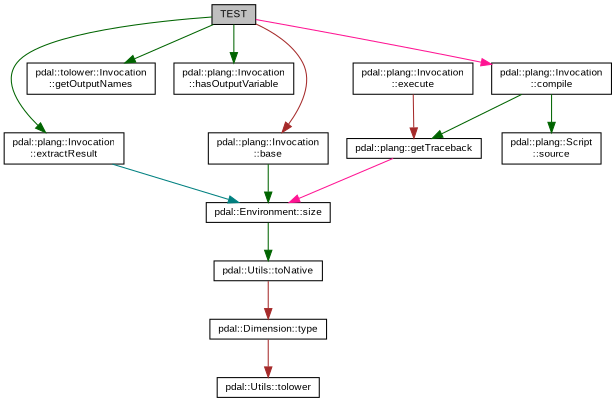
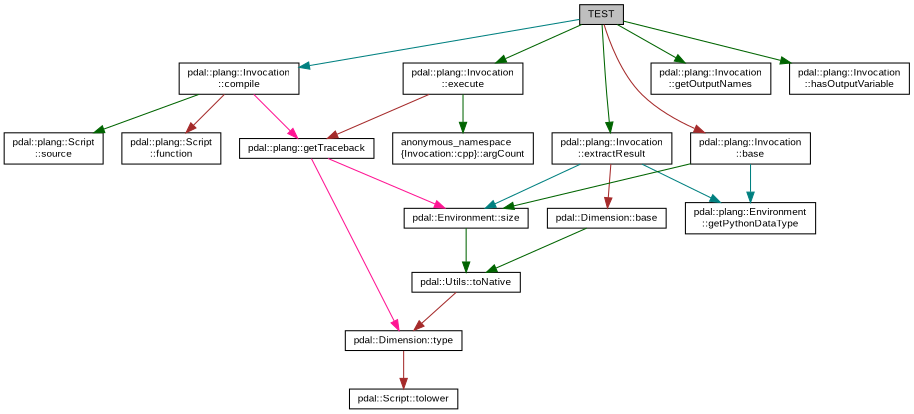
(369, 40) -> (444, 42)
none -> (544, 42)
(91, 79) -> (711, 79)
(482, 114) -> (272, 113)
none -> (171, 148)
none -> (463, 148)
none -> (607, 218)
none -> (751, 218)
none -> (353, 240)
(268, 388) -> (404, 399)
